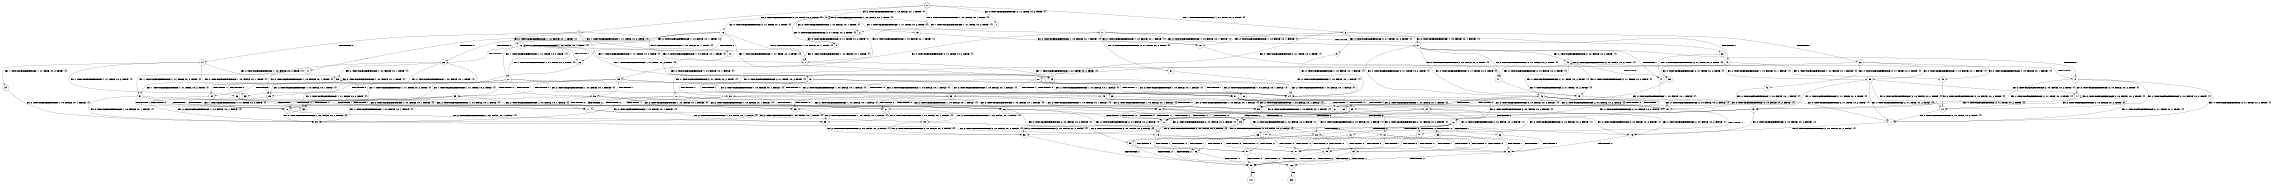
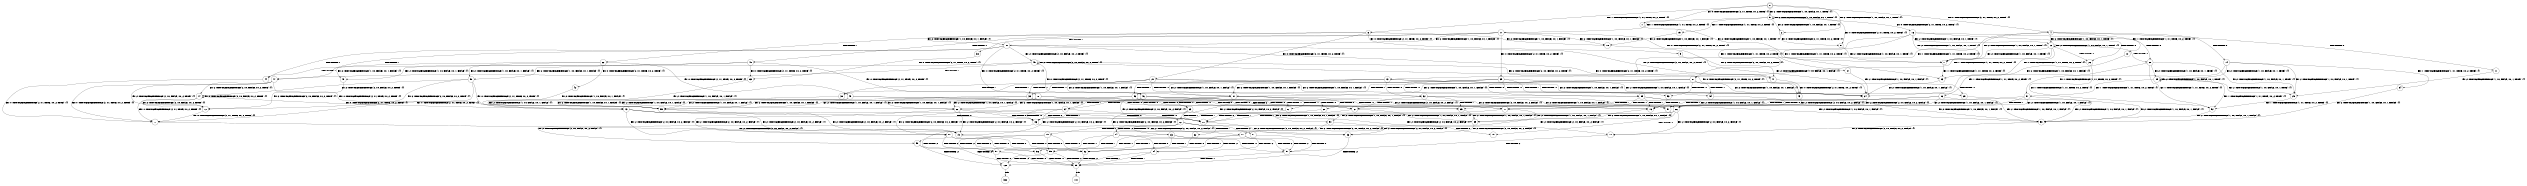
none -> (1310, 98)
(1376, 116) -> (1055, 116)
(1361, 147) -> none
